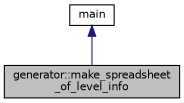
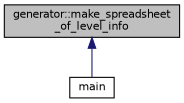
(92, 51) -> (92, 63)
